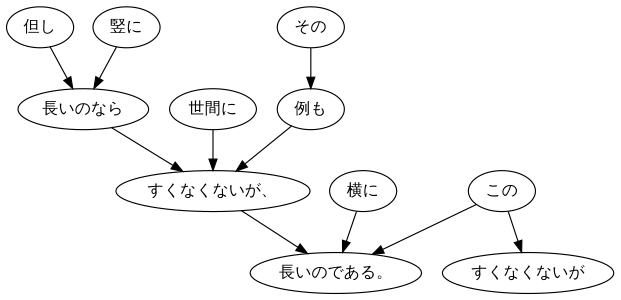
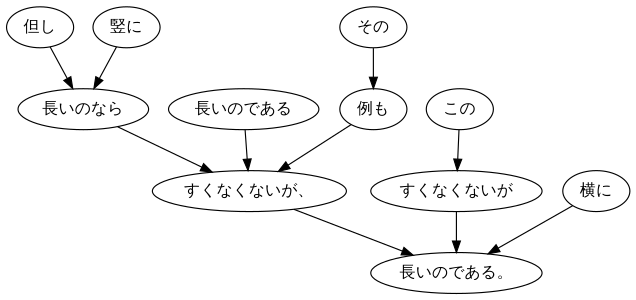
(213, 109) -> (244, 109)
(429, 227) -> (456, 226)
